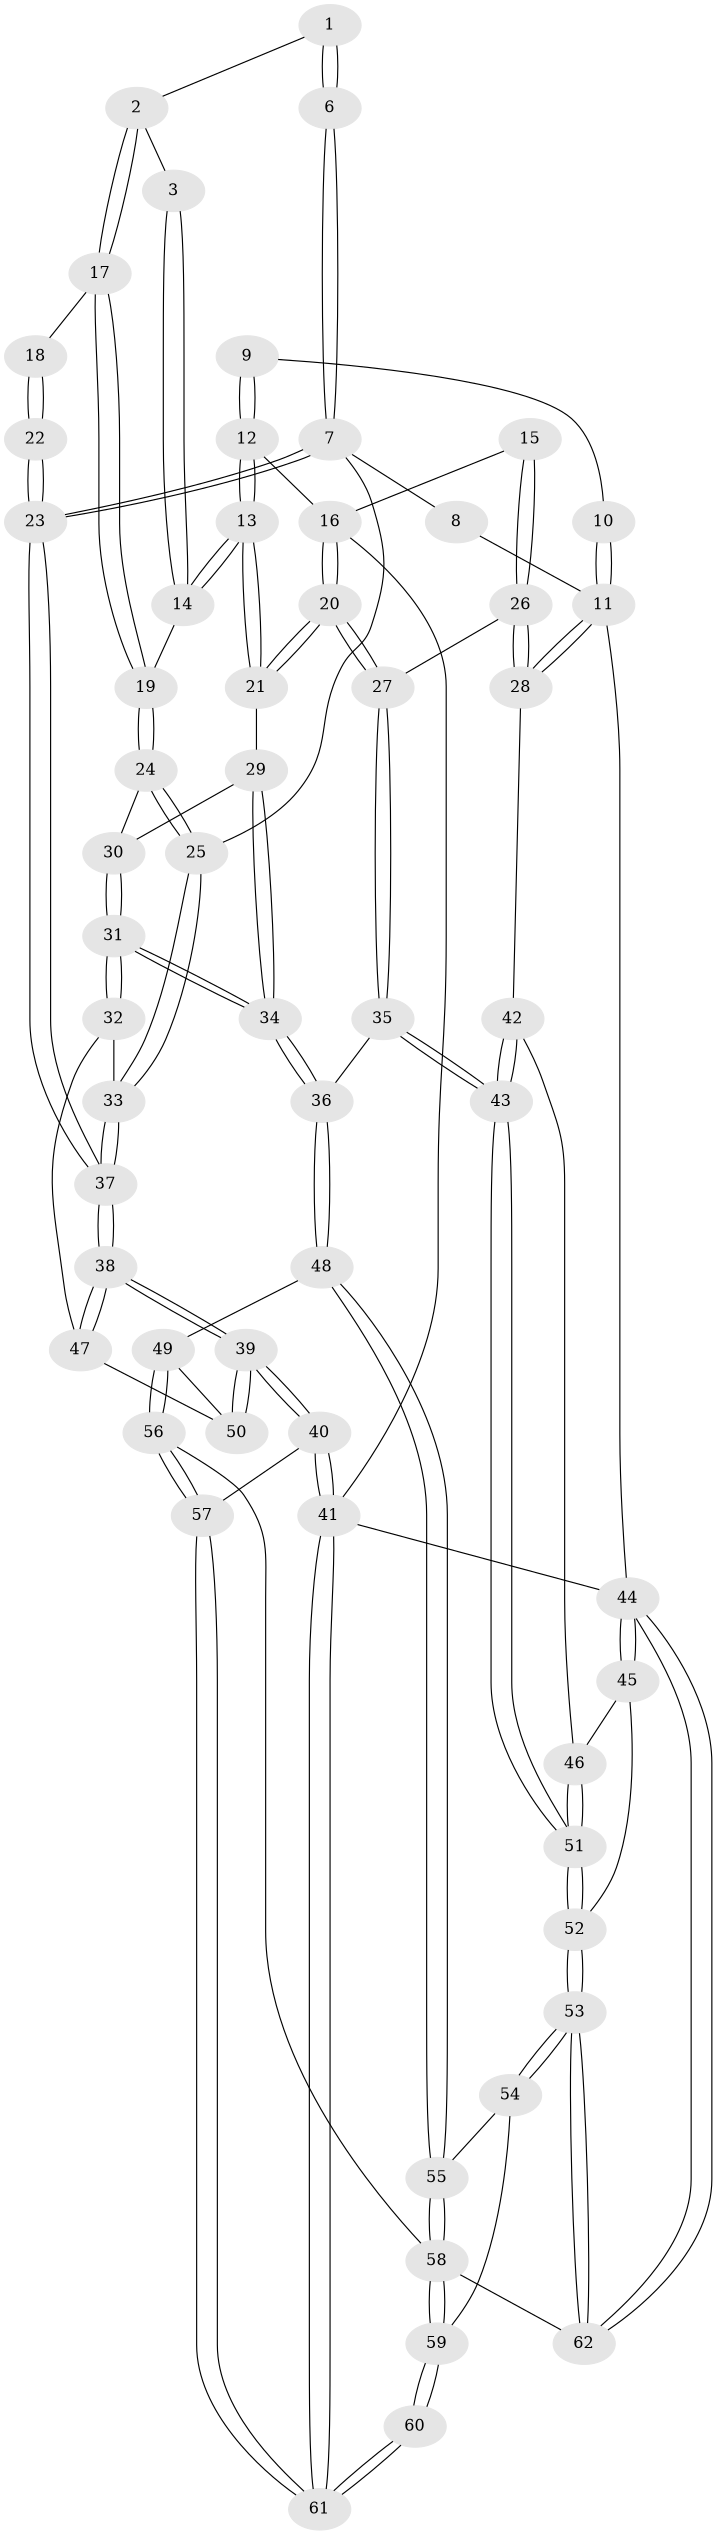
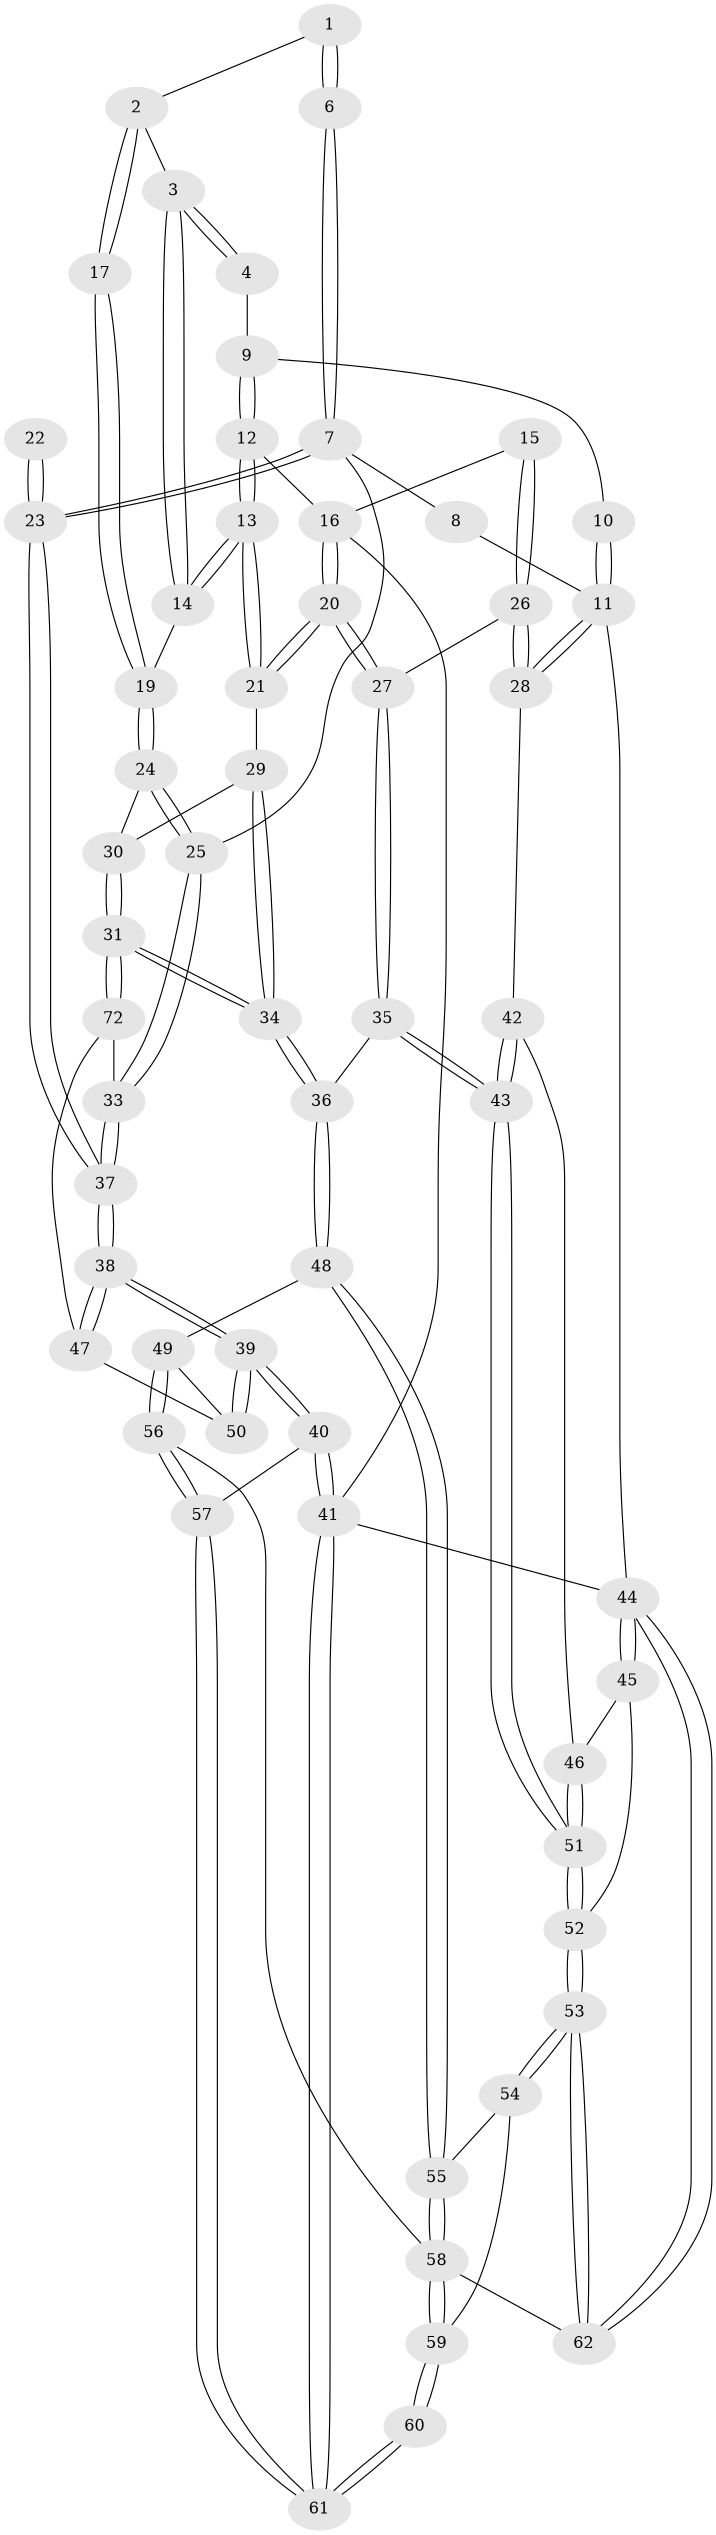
none -> (247, 274)
(36, 356) -> none
(114, 1019) -> (114, 1019)
